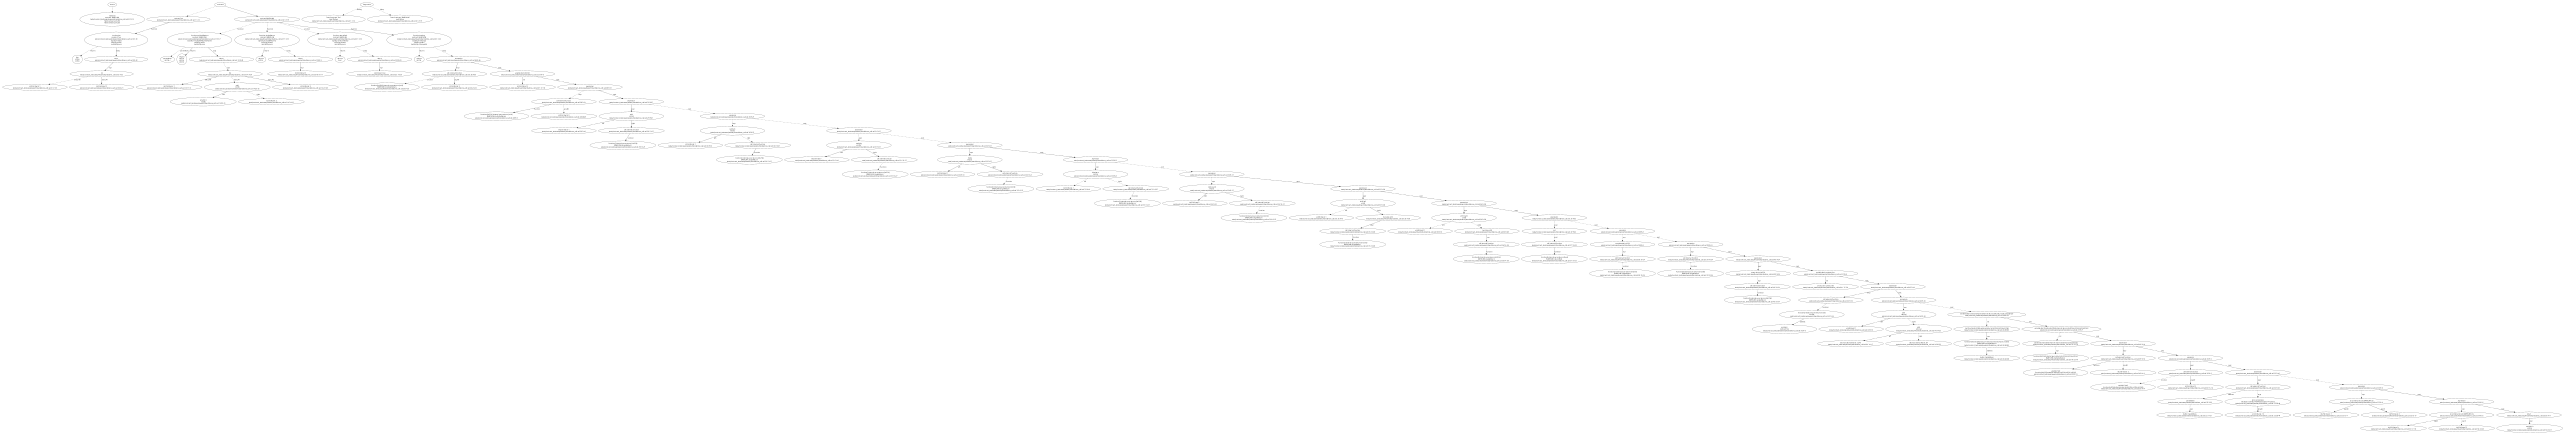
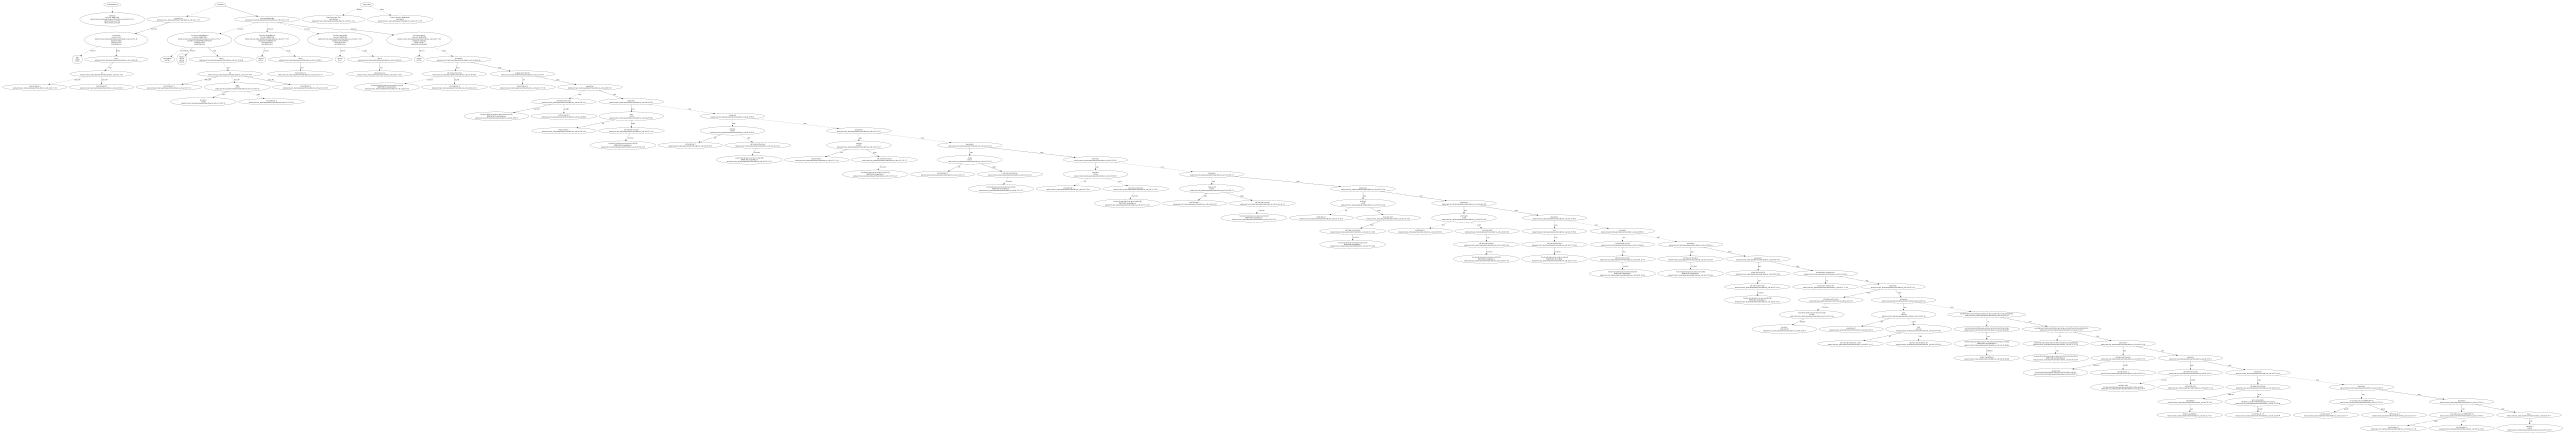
(112, 5) -> (112, 5)
